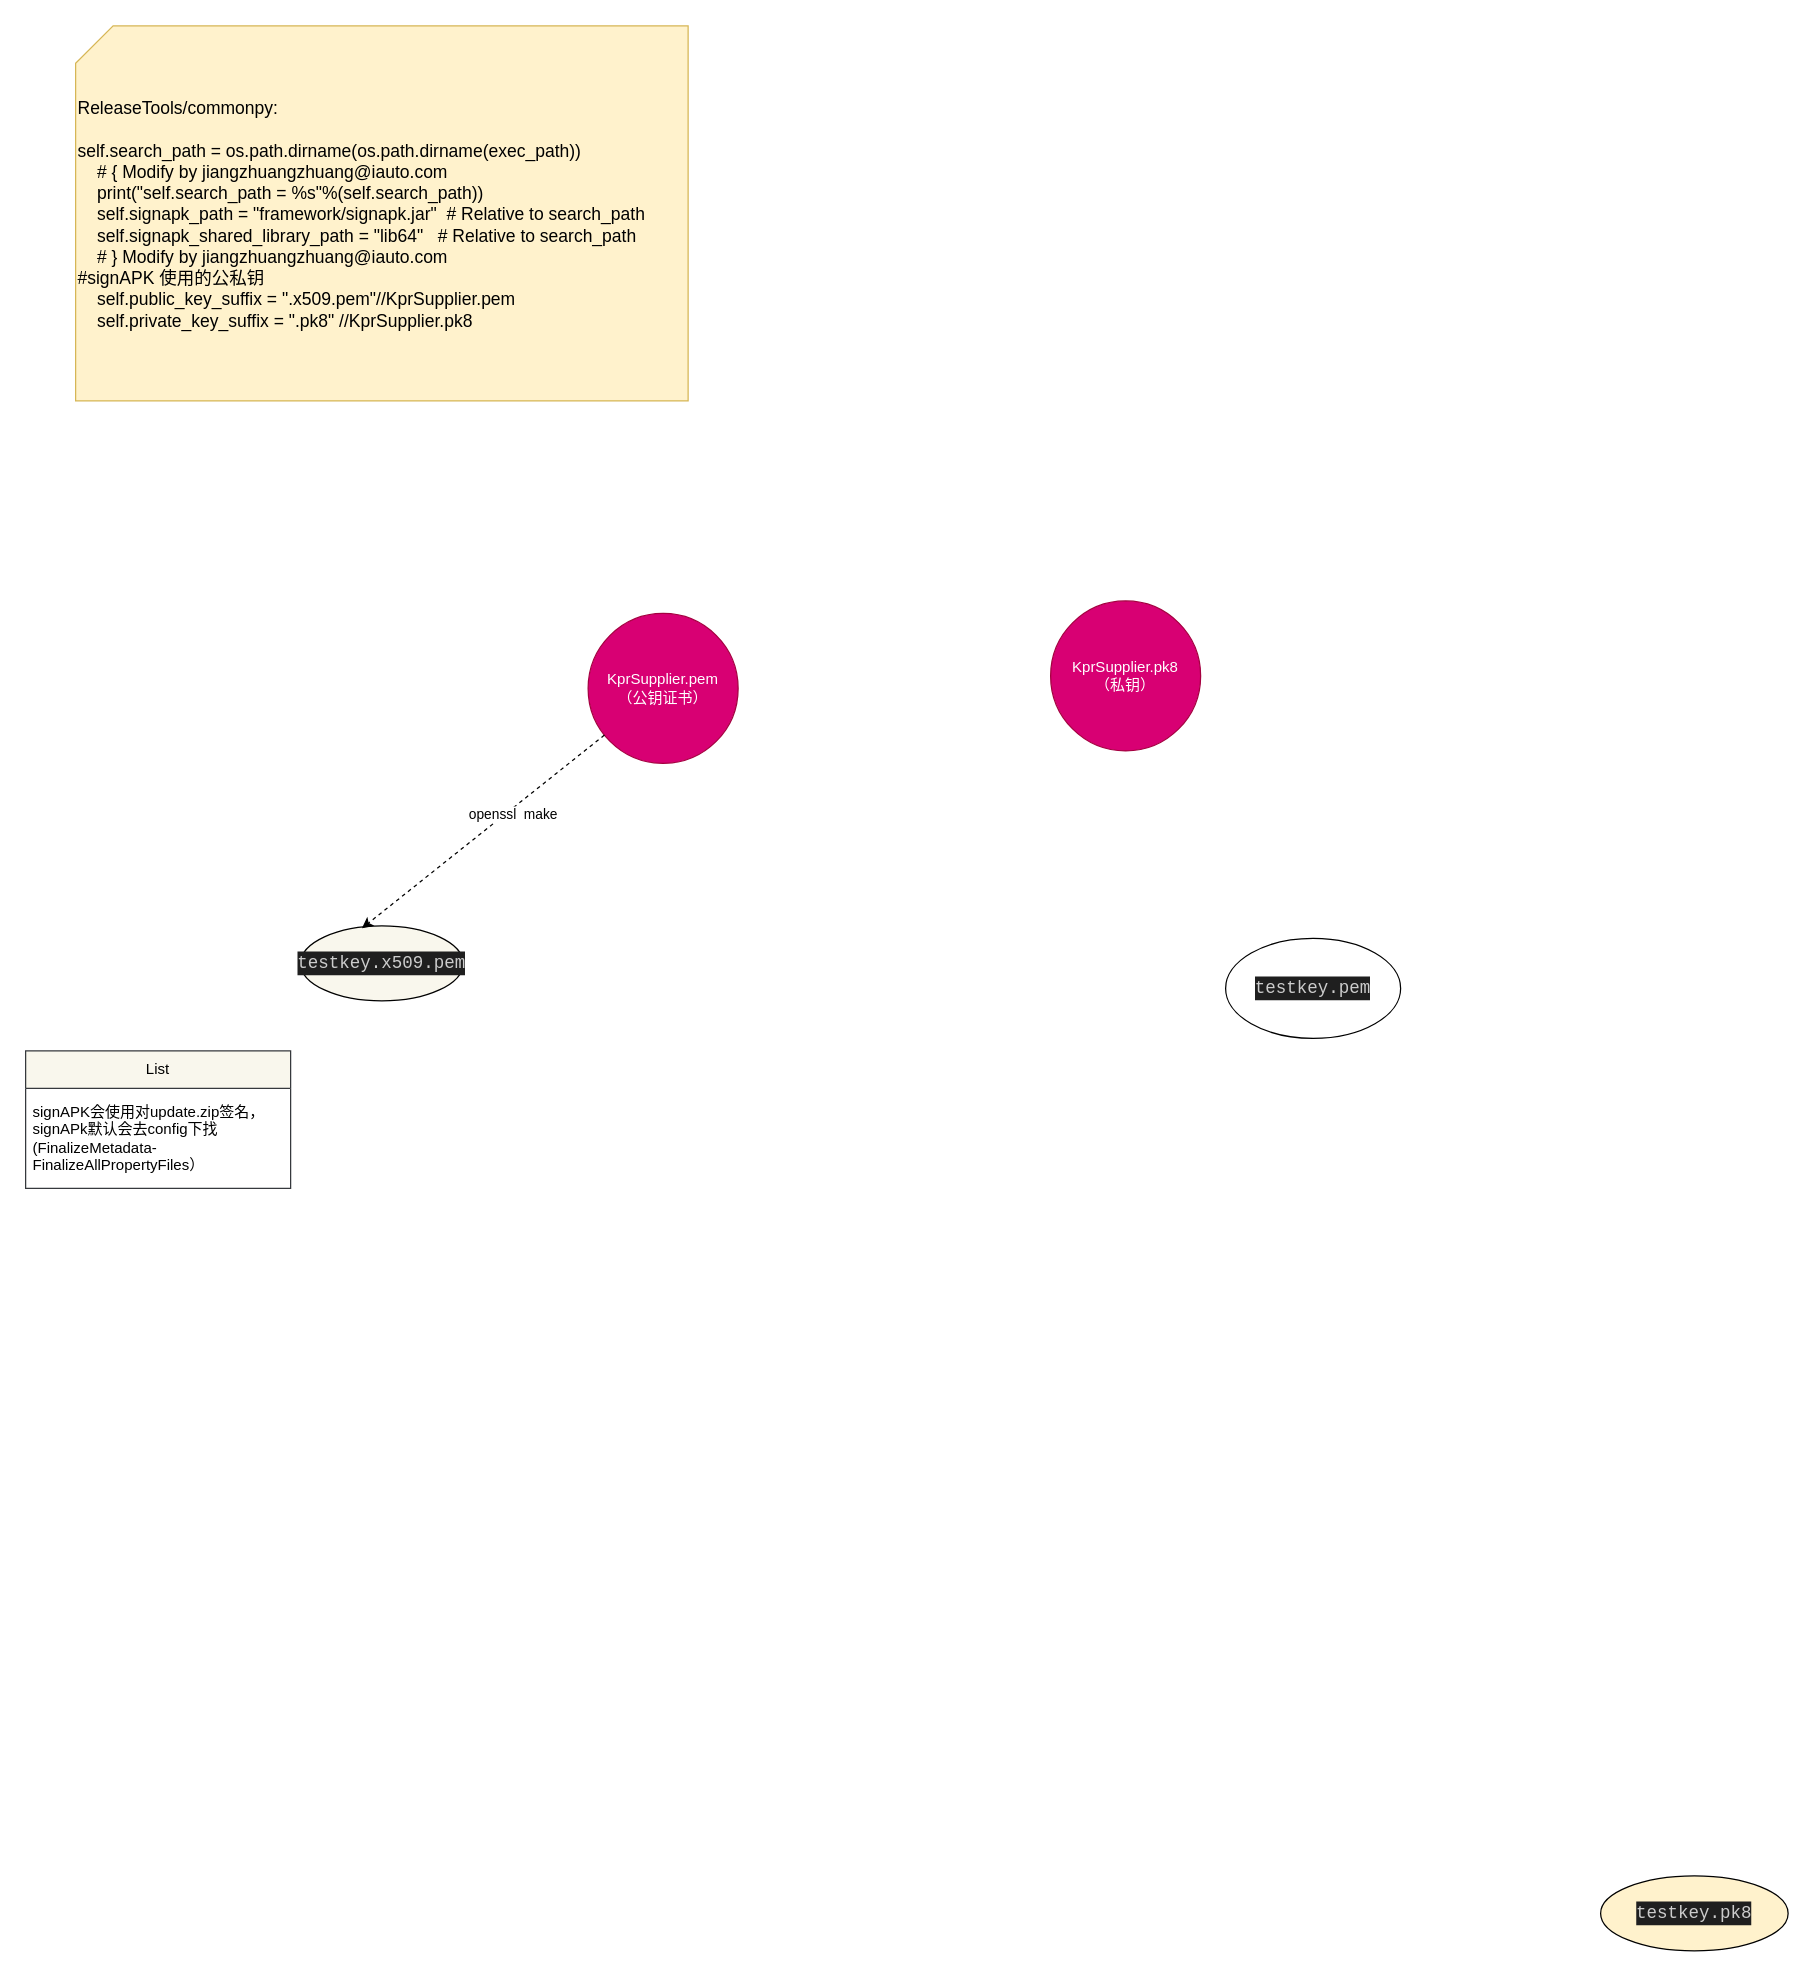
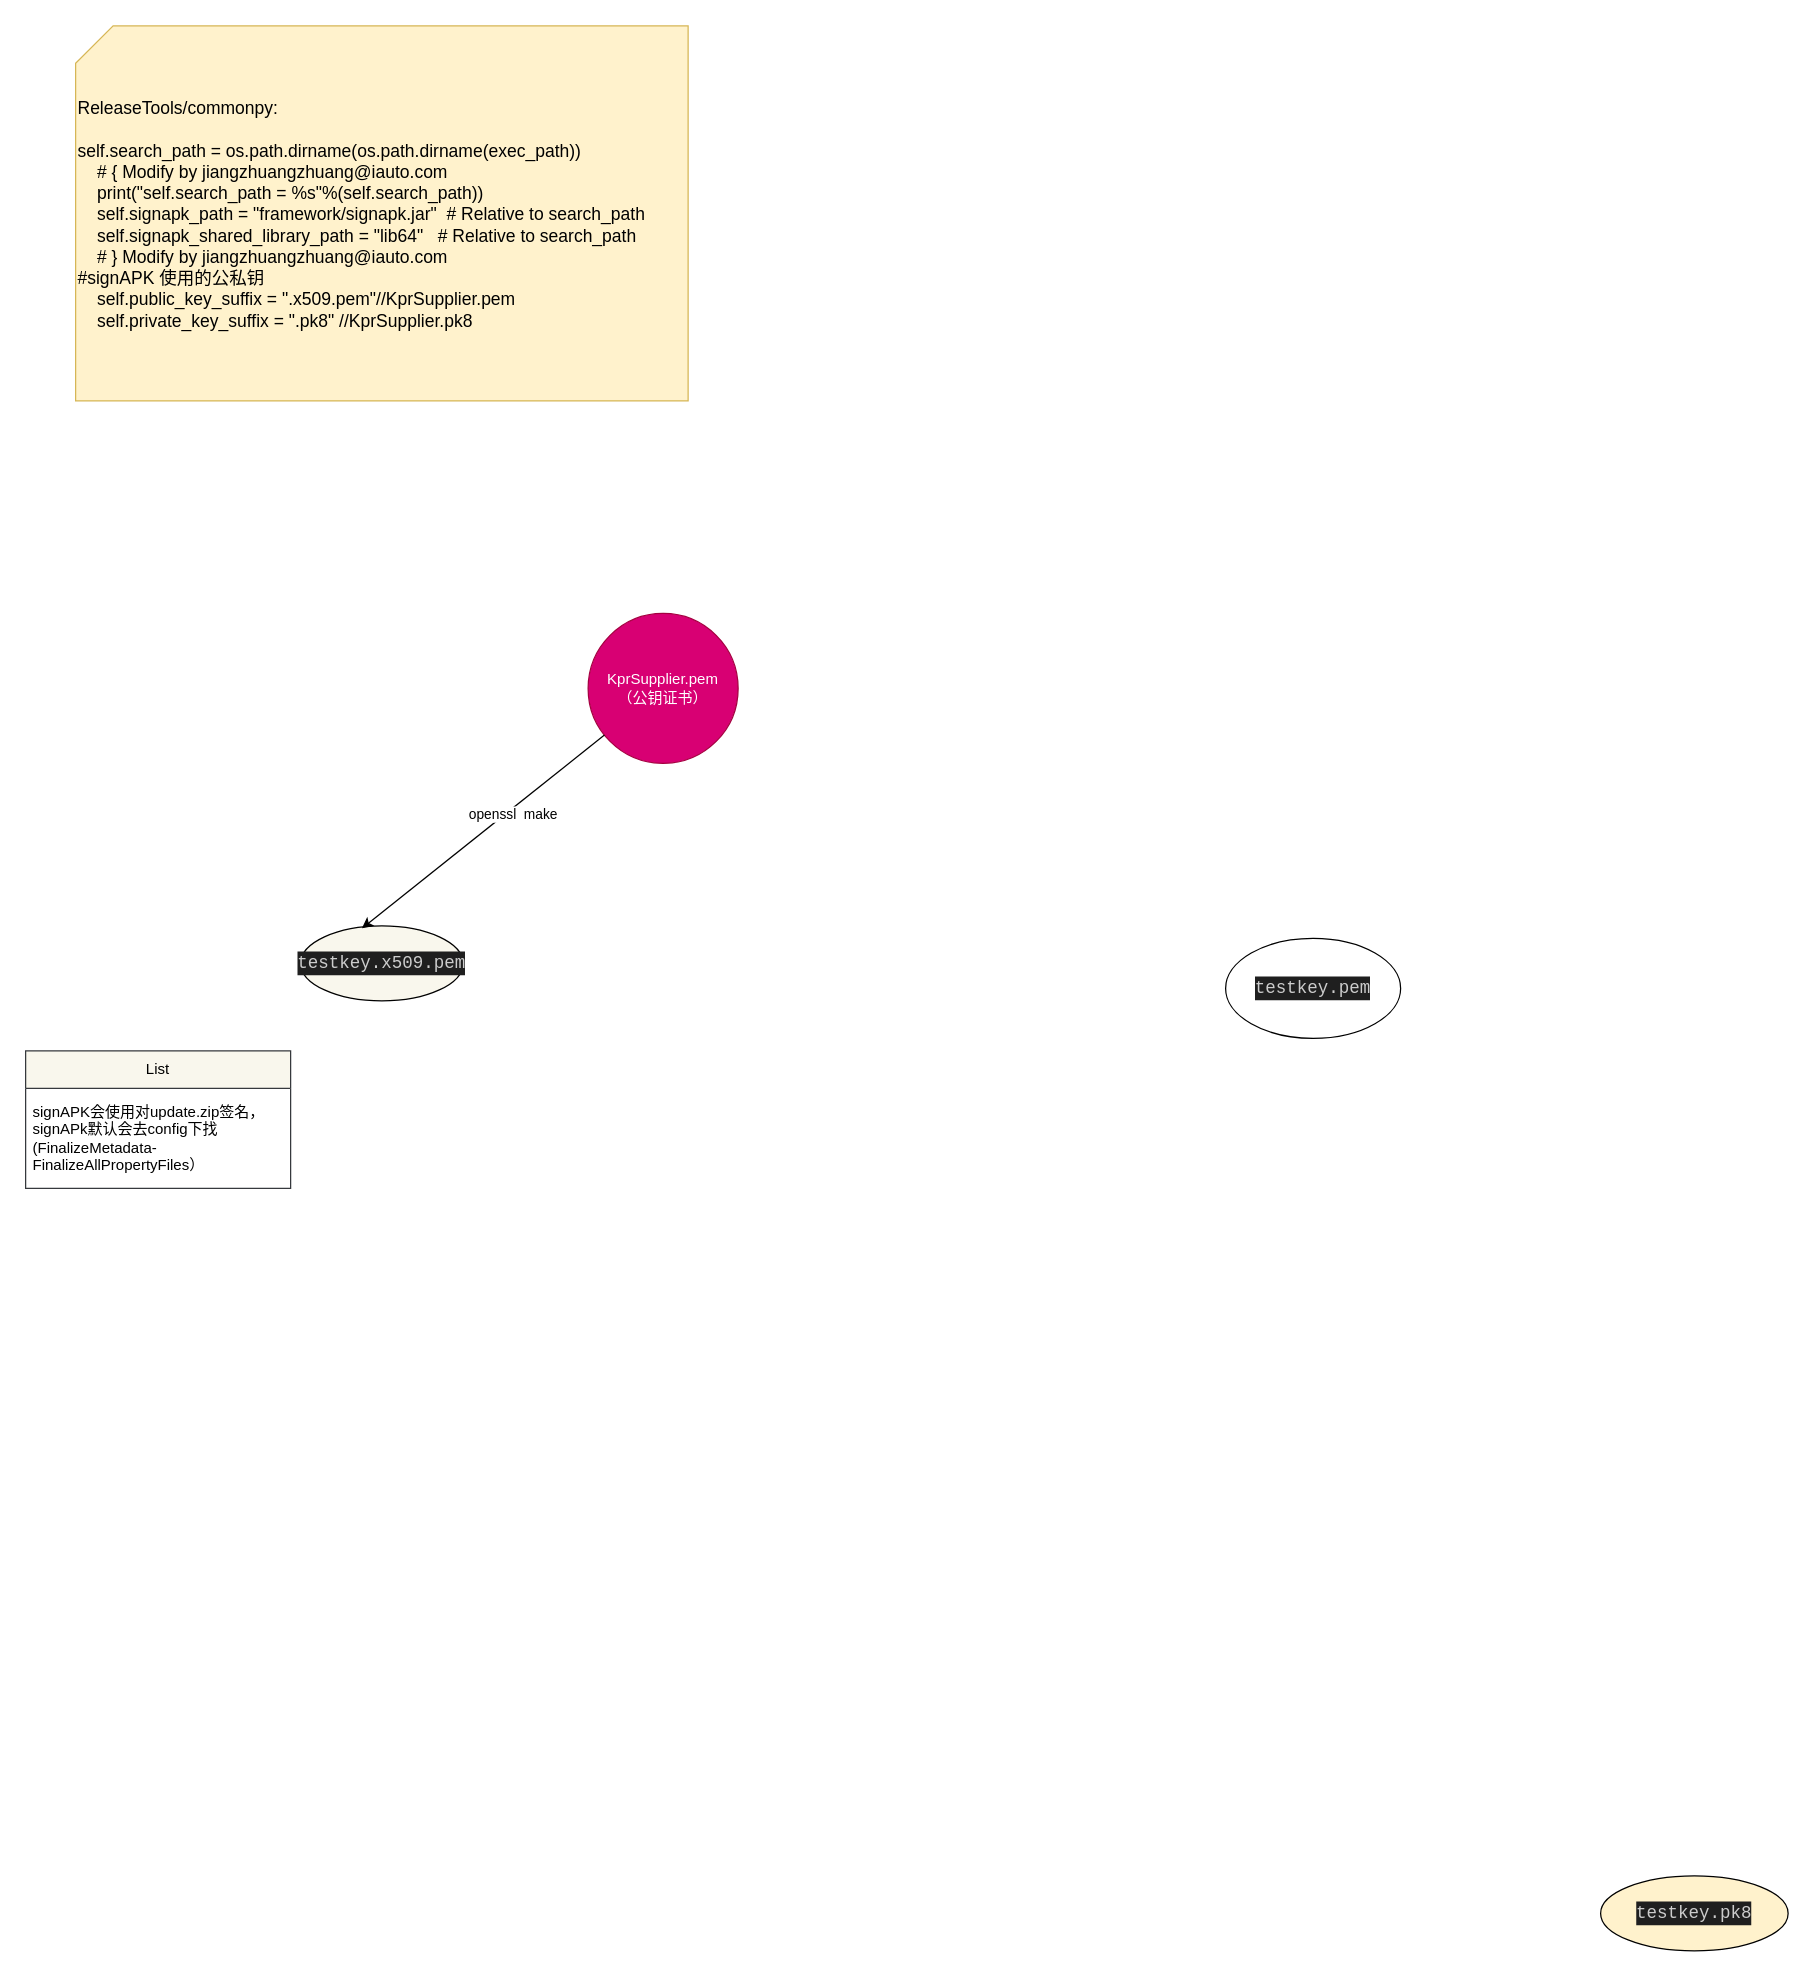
(1126, 676) -> none
(432, 872) -> (432, 872)
